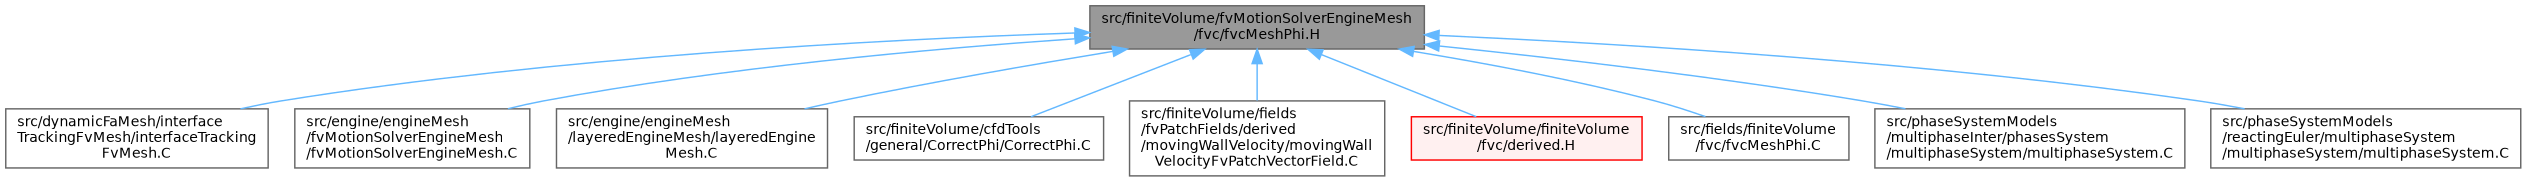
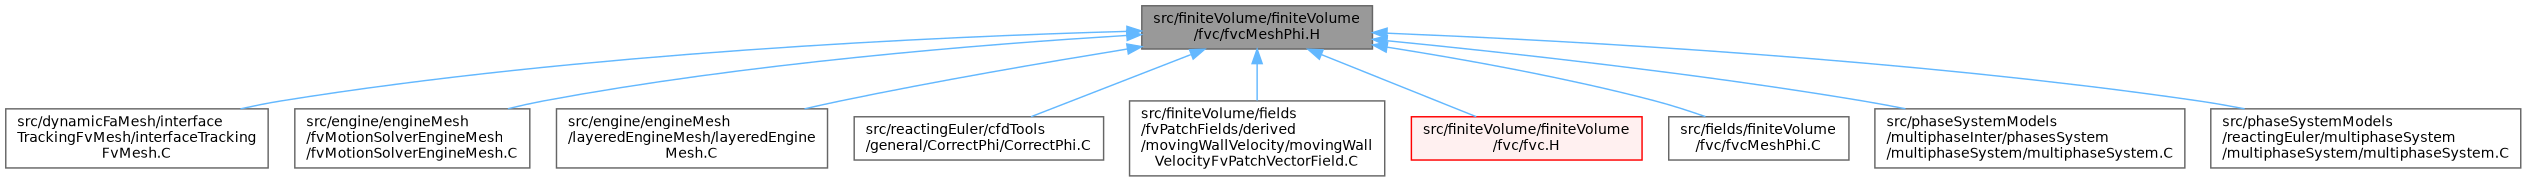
(1257, 27) -> (1257, 27)
(979, 138) -> (979, 138)
(1527, 138) -> (1527, 138)
